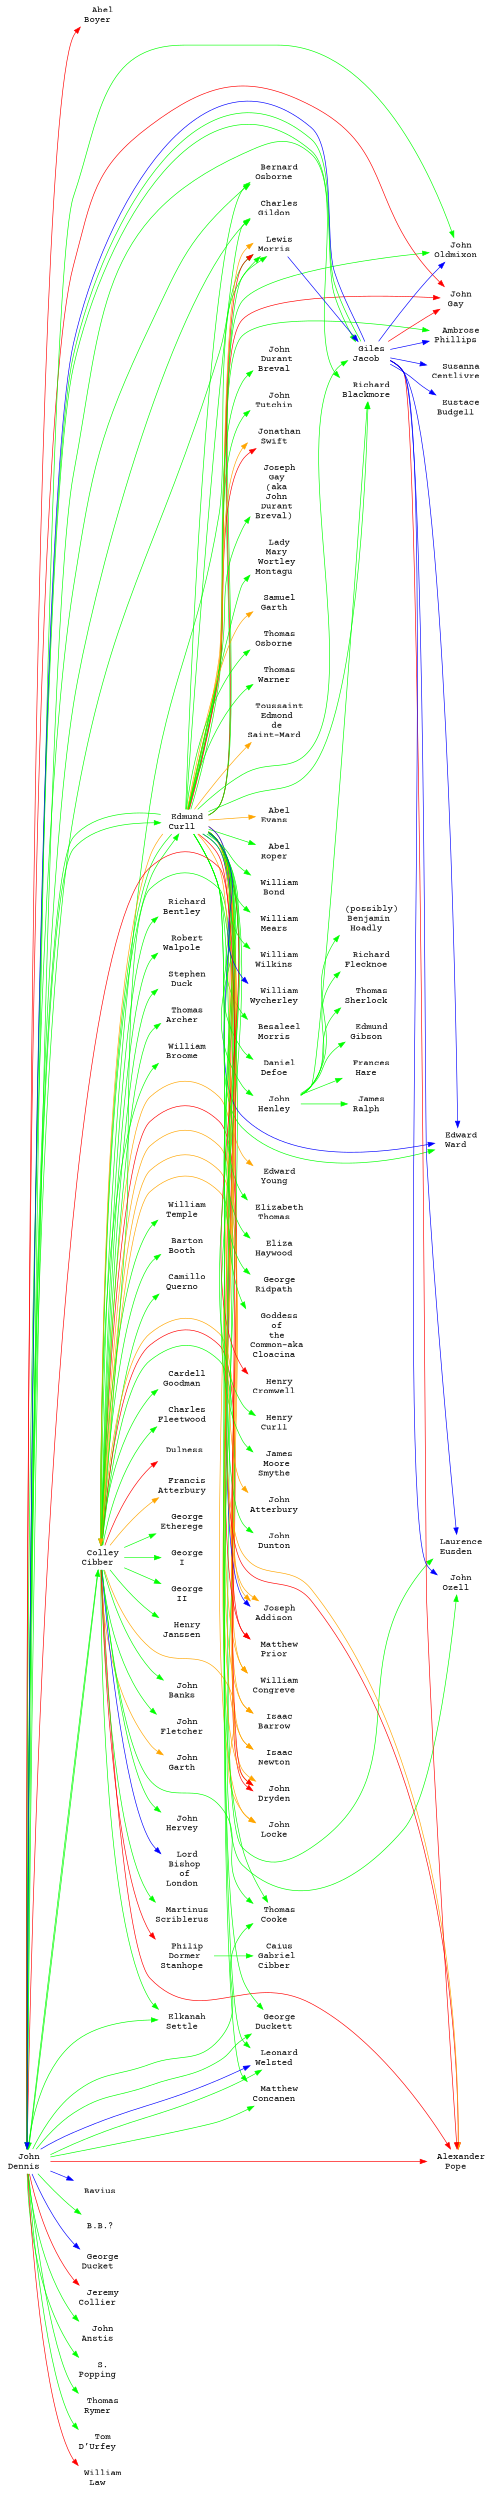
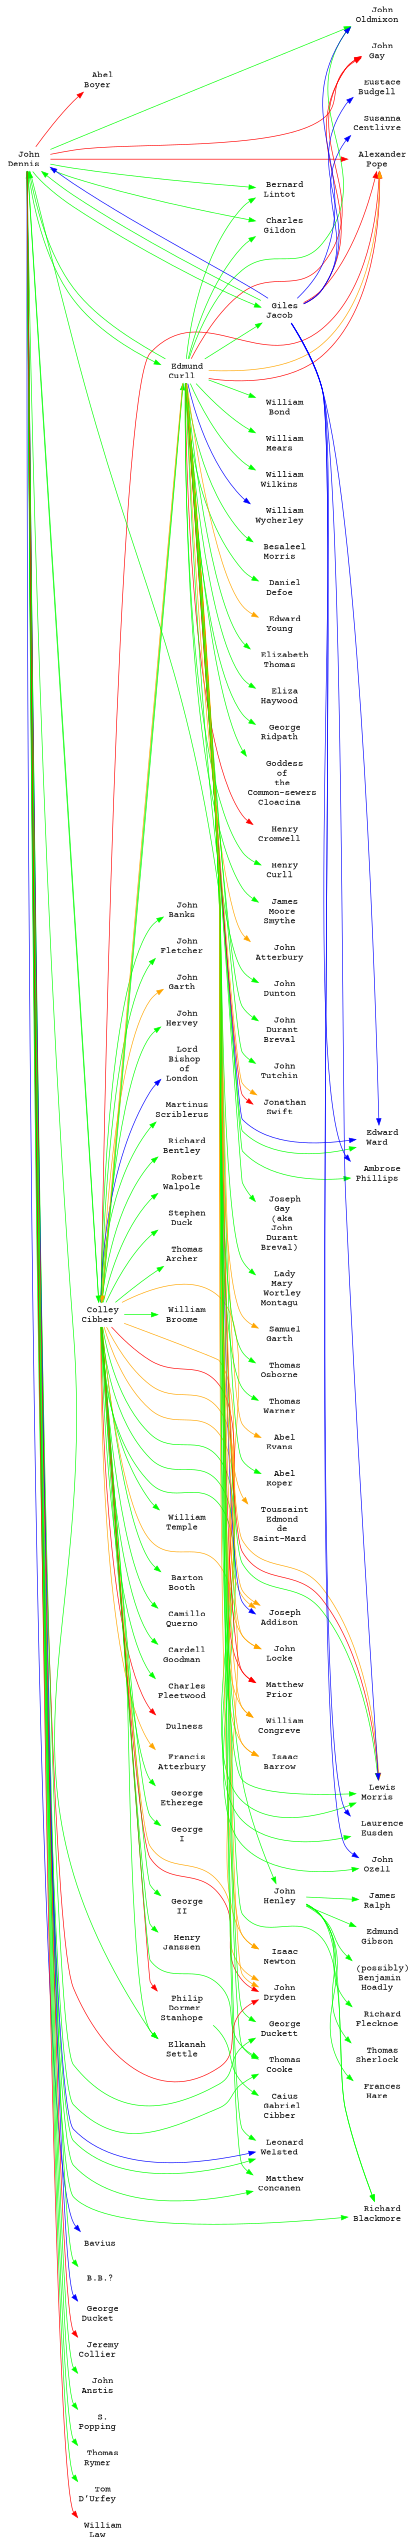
(277, 177) -> (282, 194)
(319, 295) -> (343, 1045)
(277, 1345) -> (282, 792)
